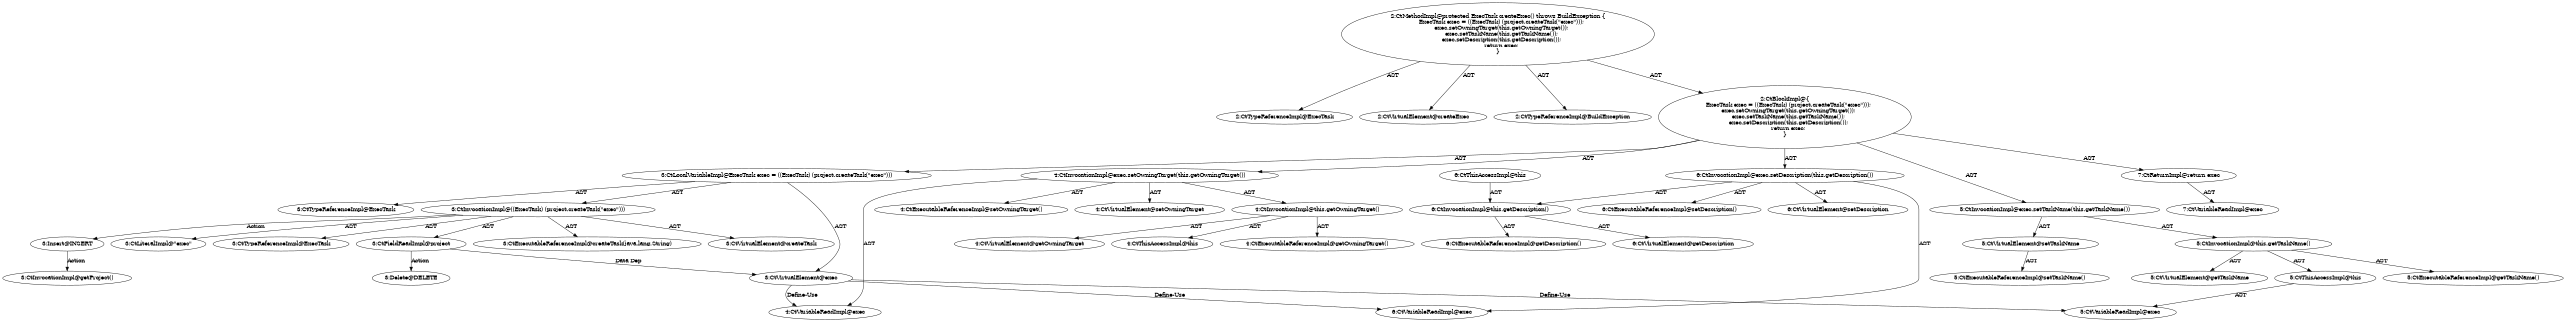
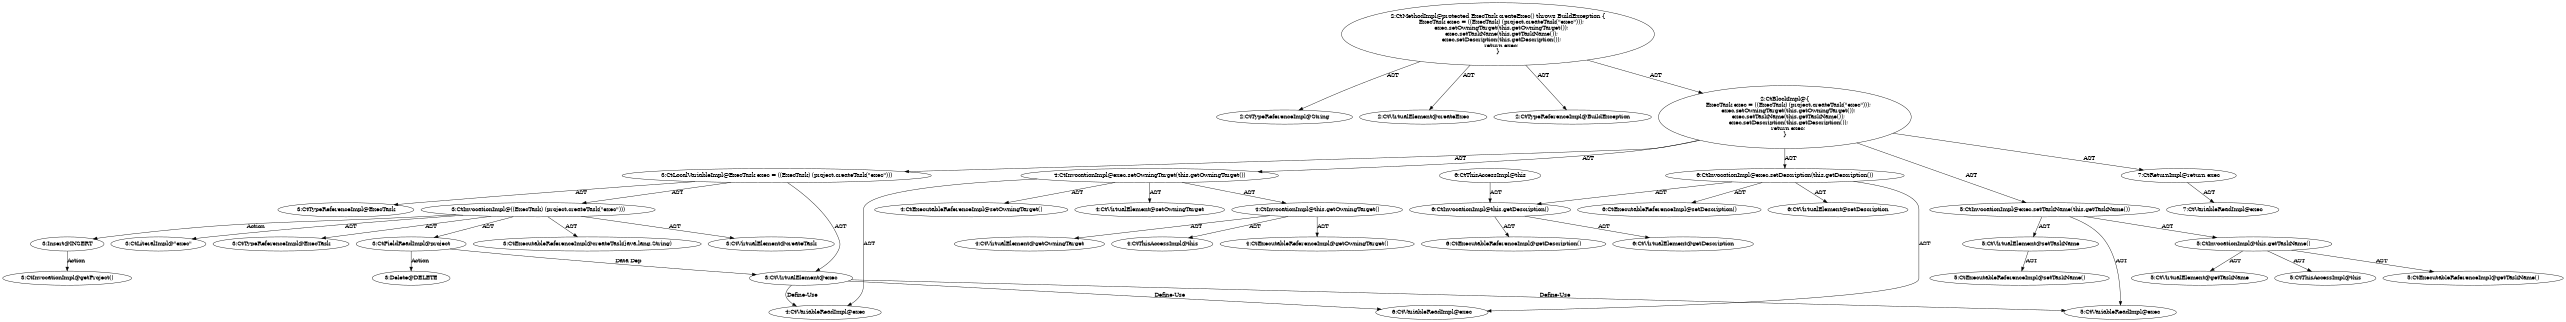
(1285, 117) -> (1285, 117)
(2225, 295) -> (2110, 249)
